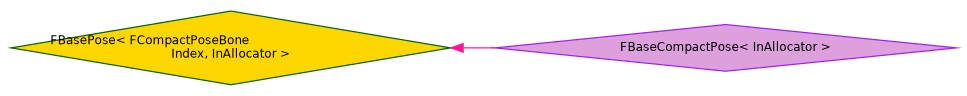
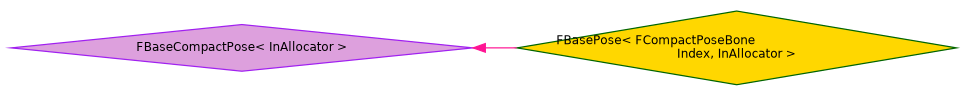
(479, 48) -> (501, 48)
